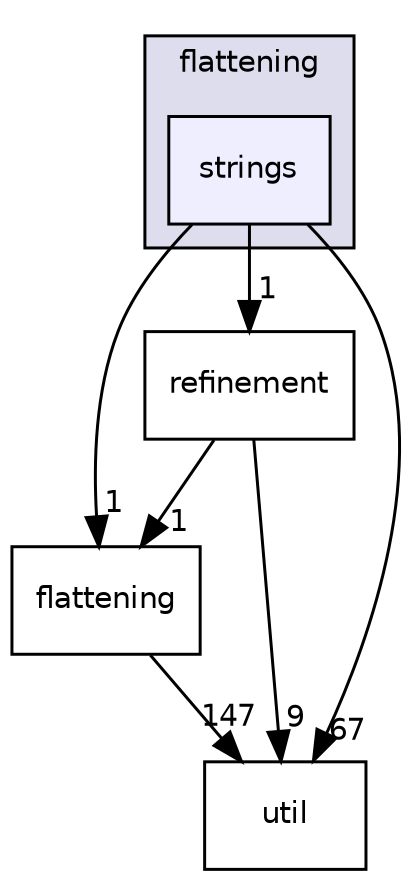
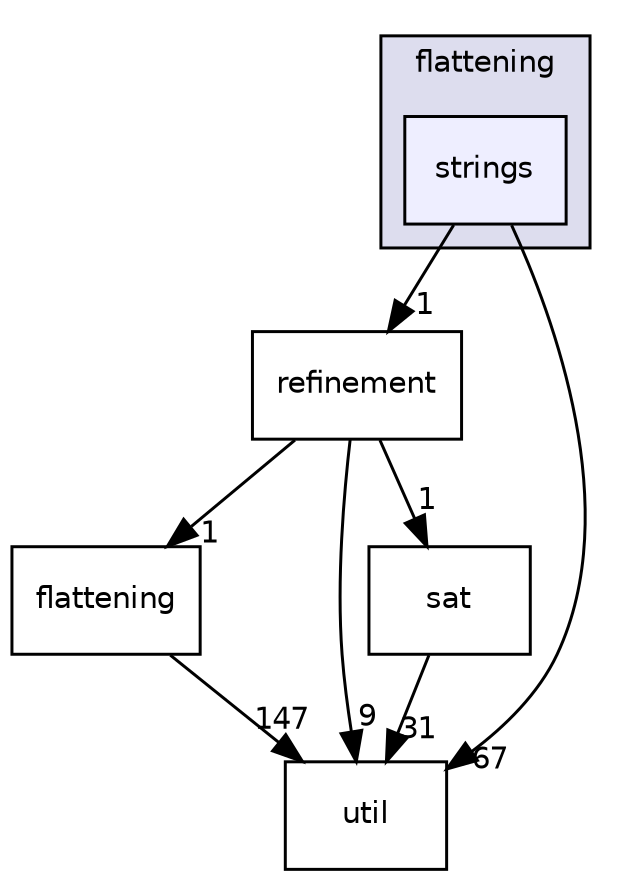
(109, 358) -> none
none -> (450, 600)
